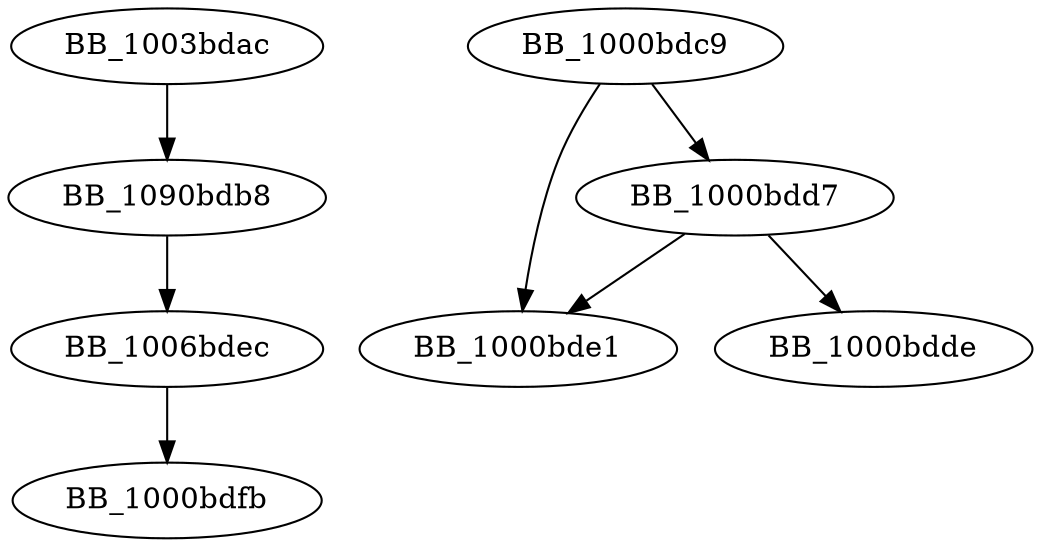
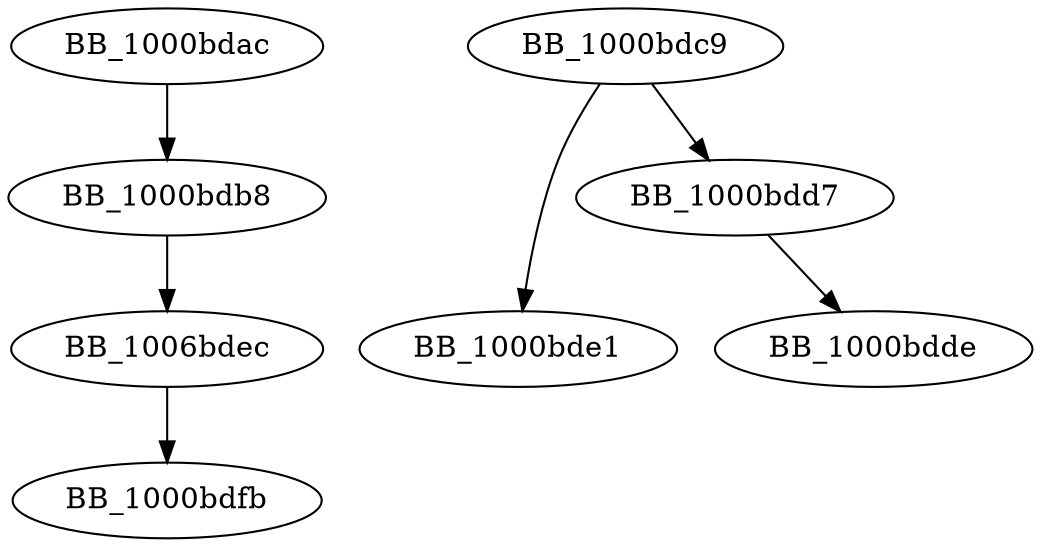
(167, 46) -> (167, 46)
(167, 198) -> (167, 198)
(636, 267) -> none
